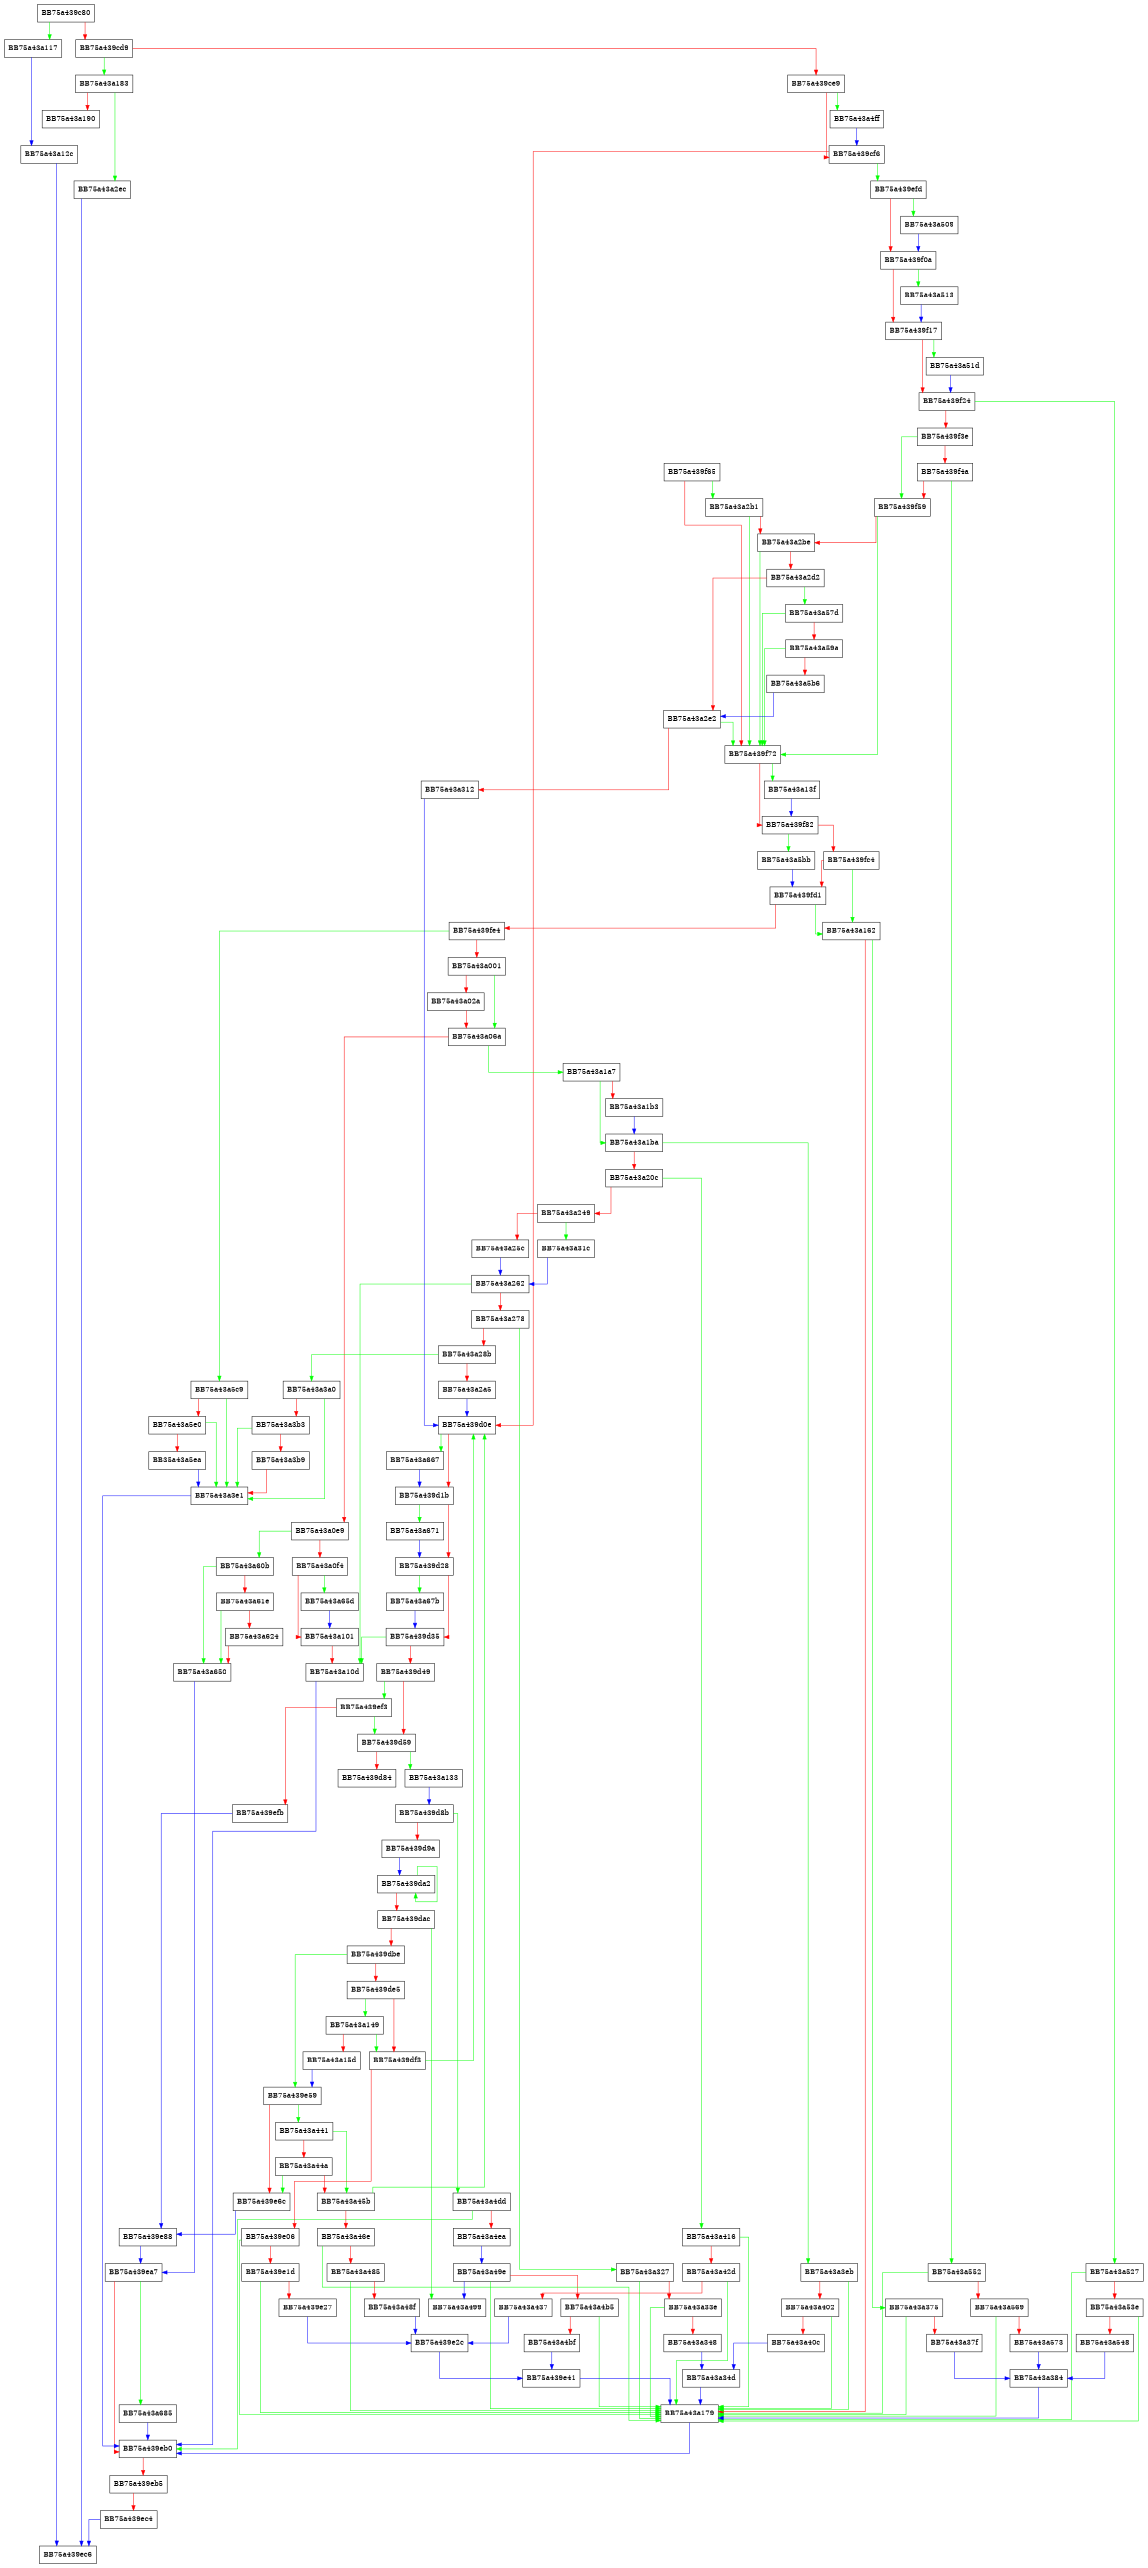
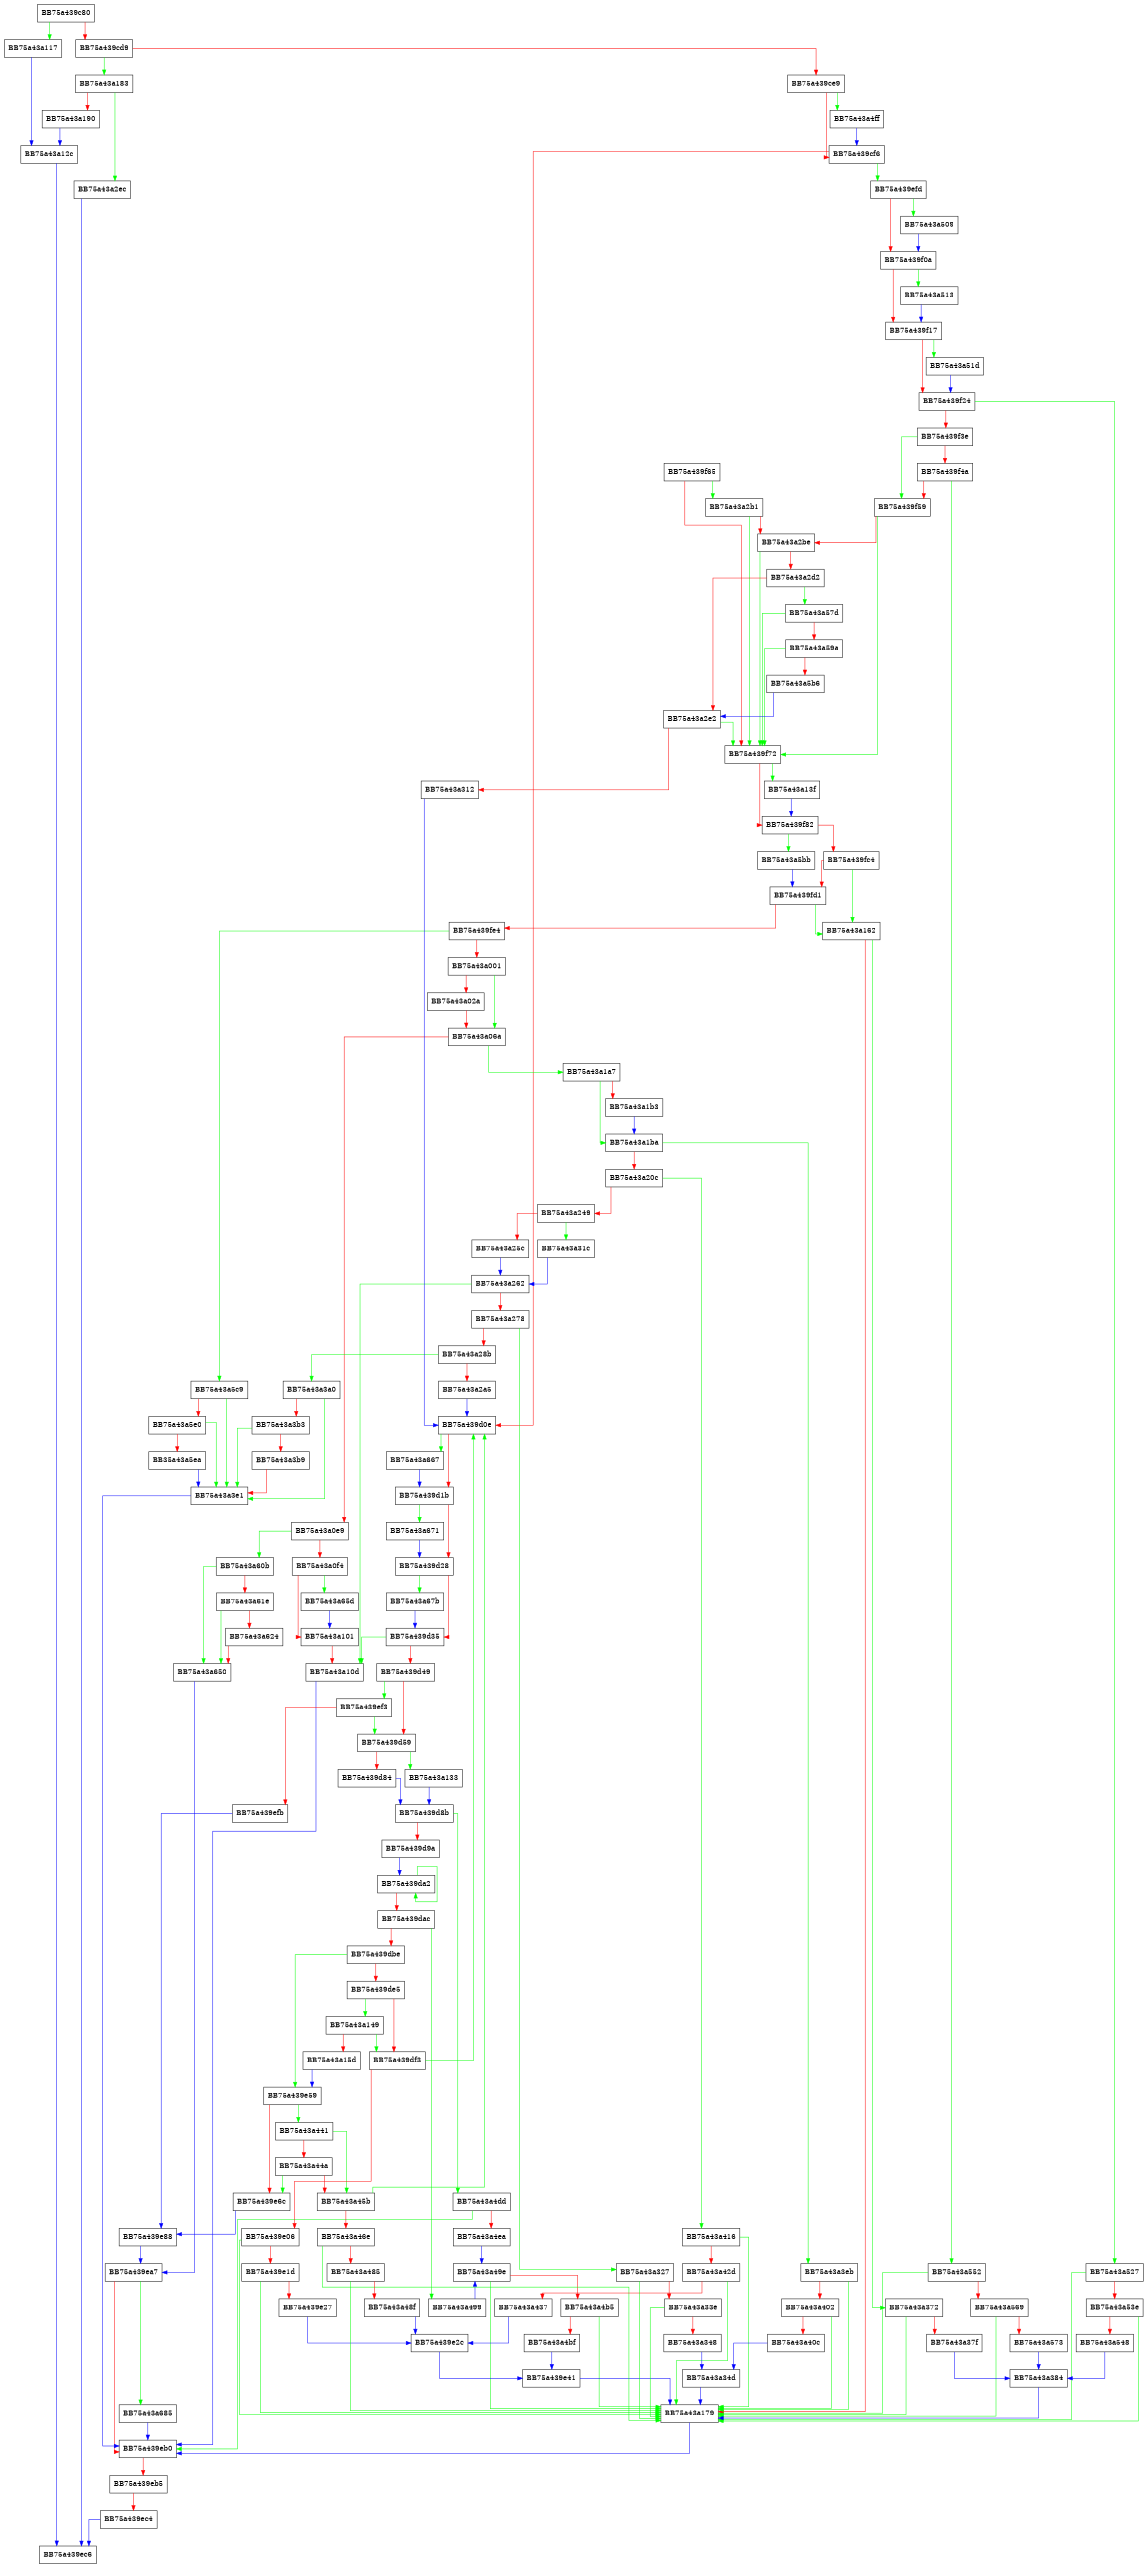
none -> (60, 134)
none -> (400, 1787)
(464, 2290) -> (475, 2293)
(914, 2308) -> (914, 2308)
